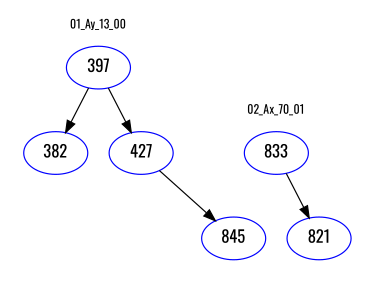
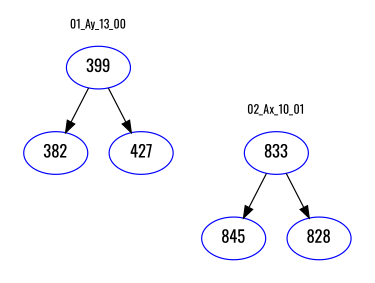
(98, 68) -> (98, 68)
(276, 111) -> (276, 111)
(183, 192) -> (258, 190)
(319, 238) -> (319, 238)
